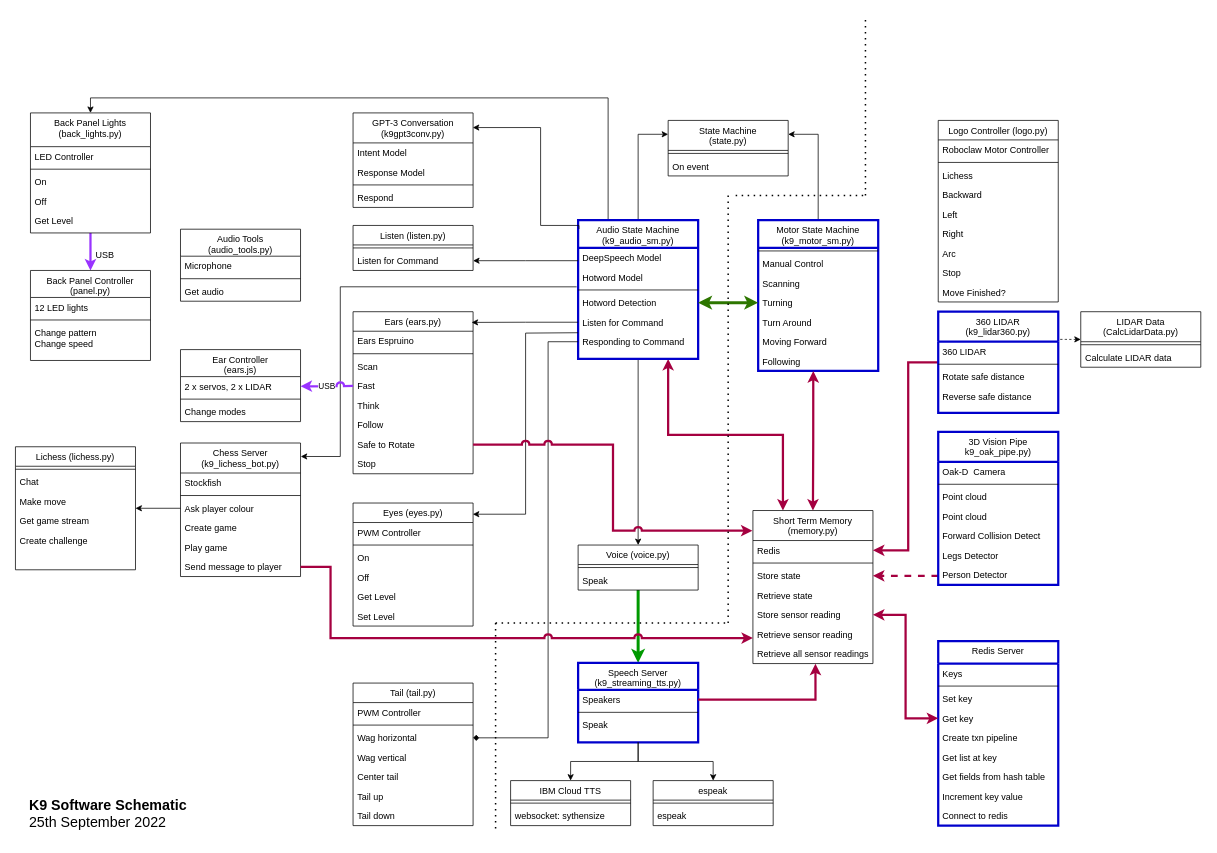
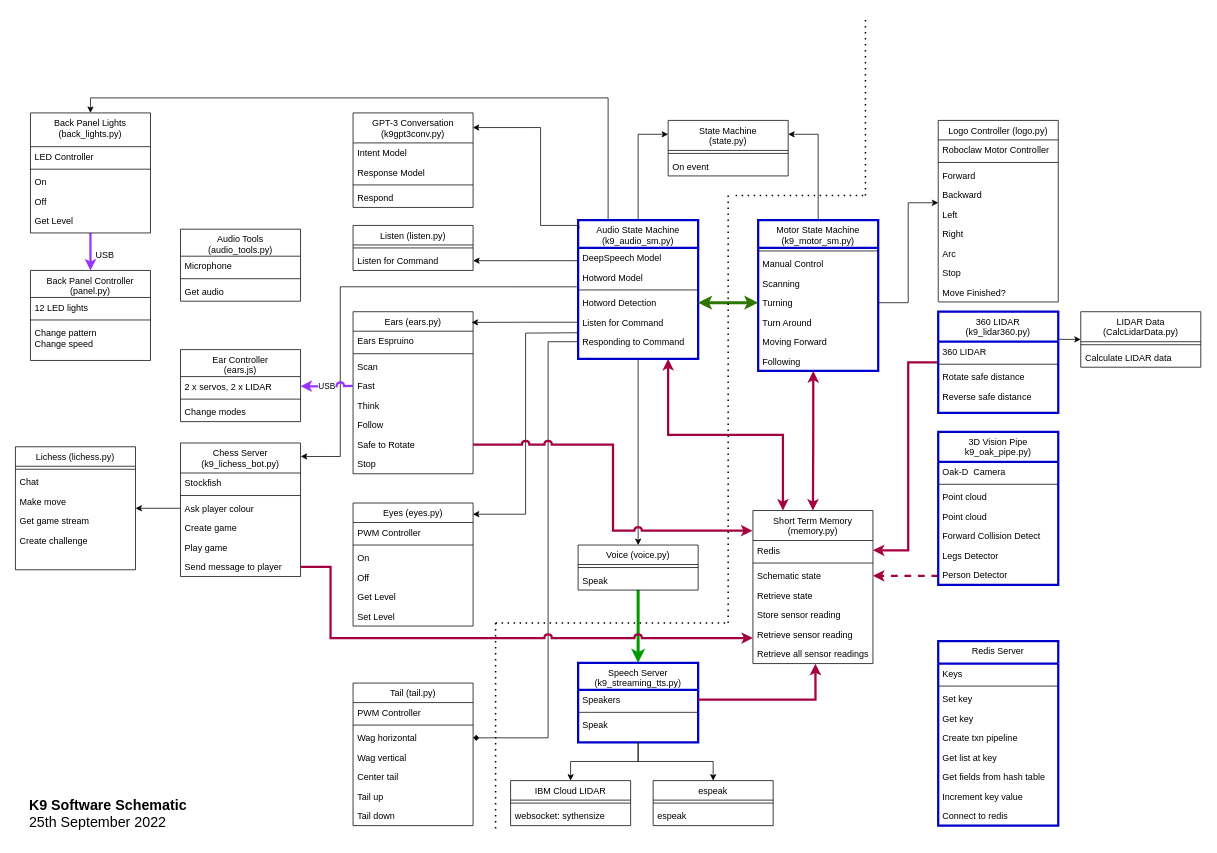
(958, 176) -> (960, 176)
none -> (908, 255)
(1066, 339) -> (1066, 339)
(783, 576) -> (792, 576)
(905, 666) -> none
(570, 791) -> (570, 791)
